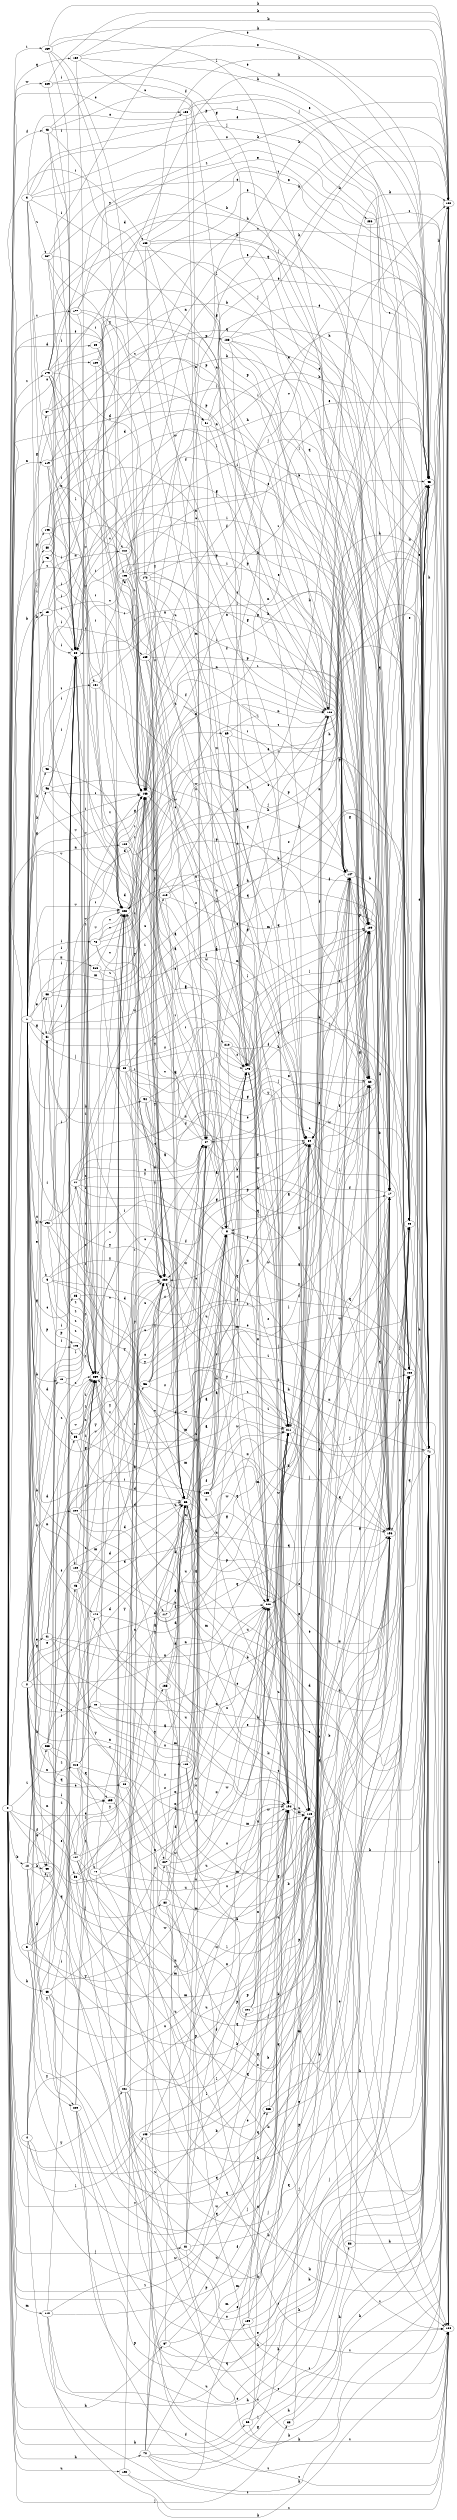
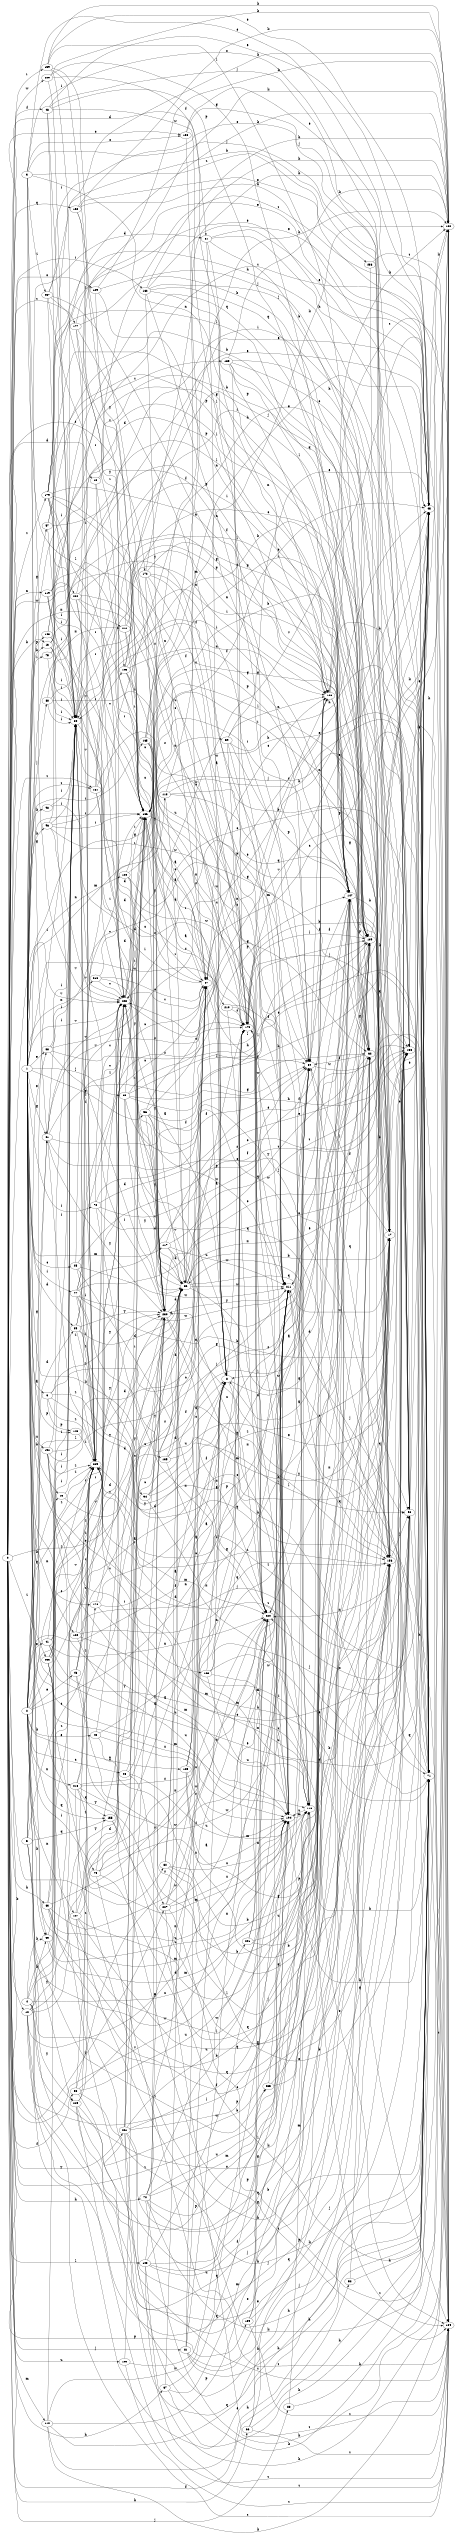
(438, 379) -> (440, 959)
none -> (229, 1589)
